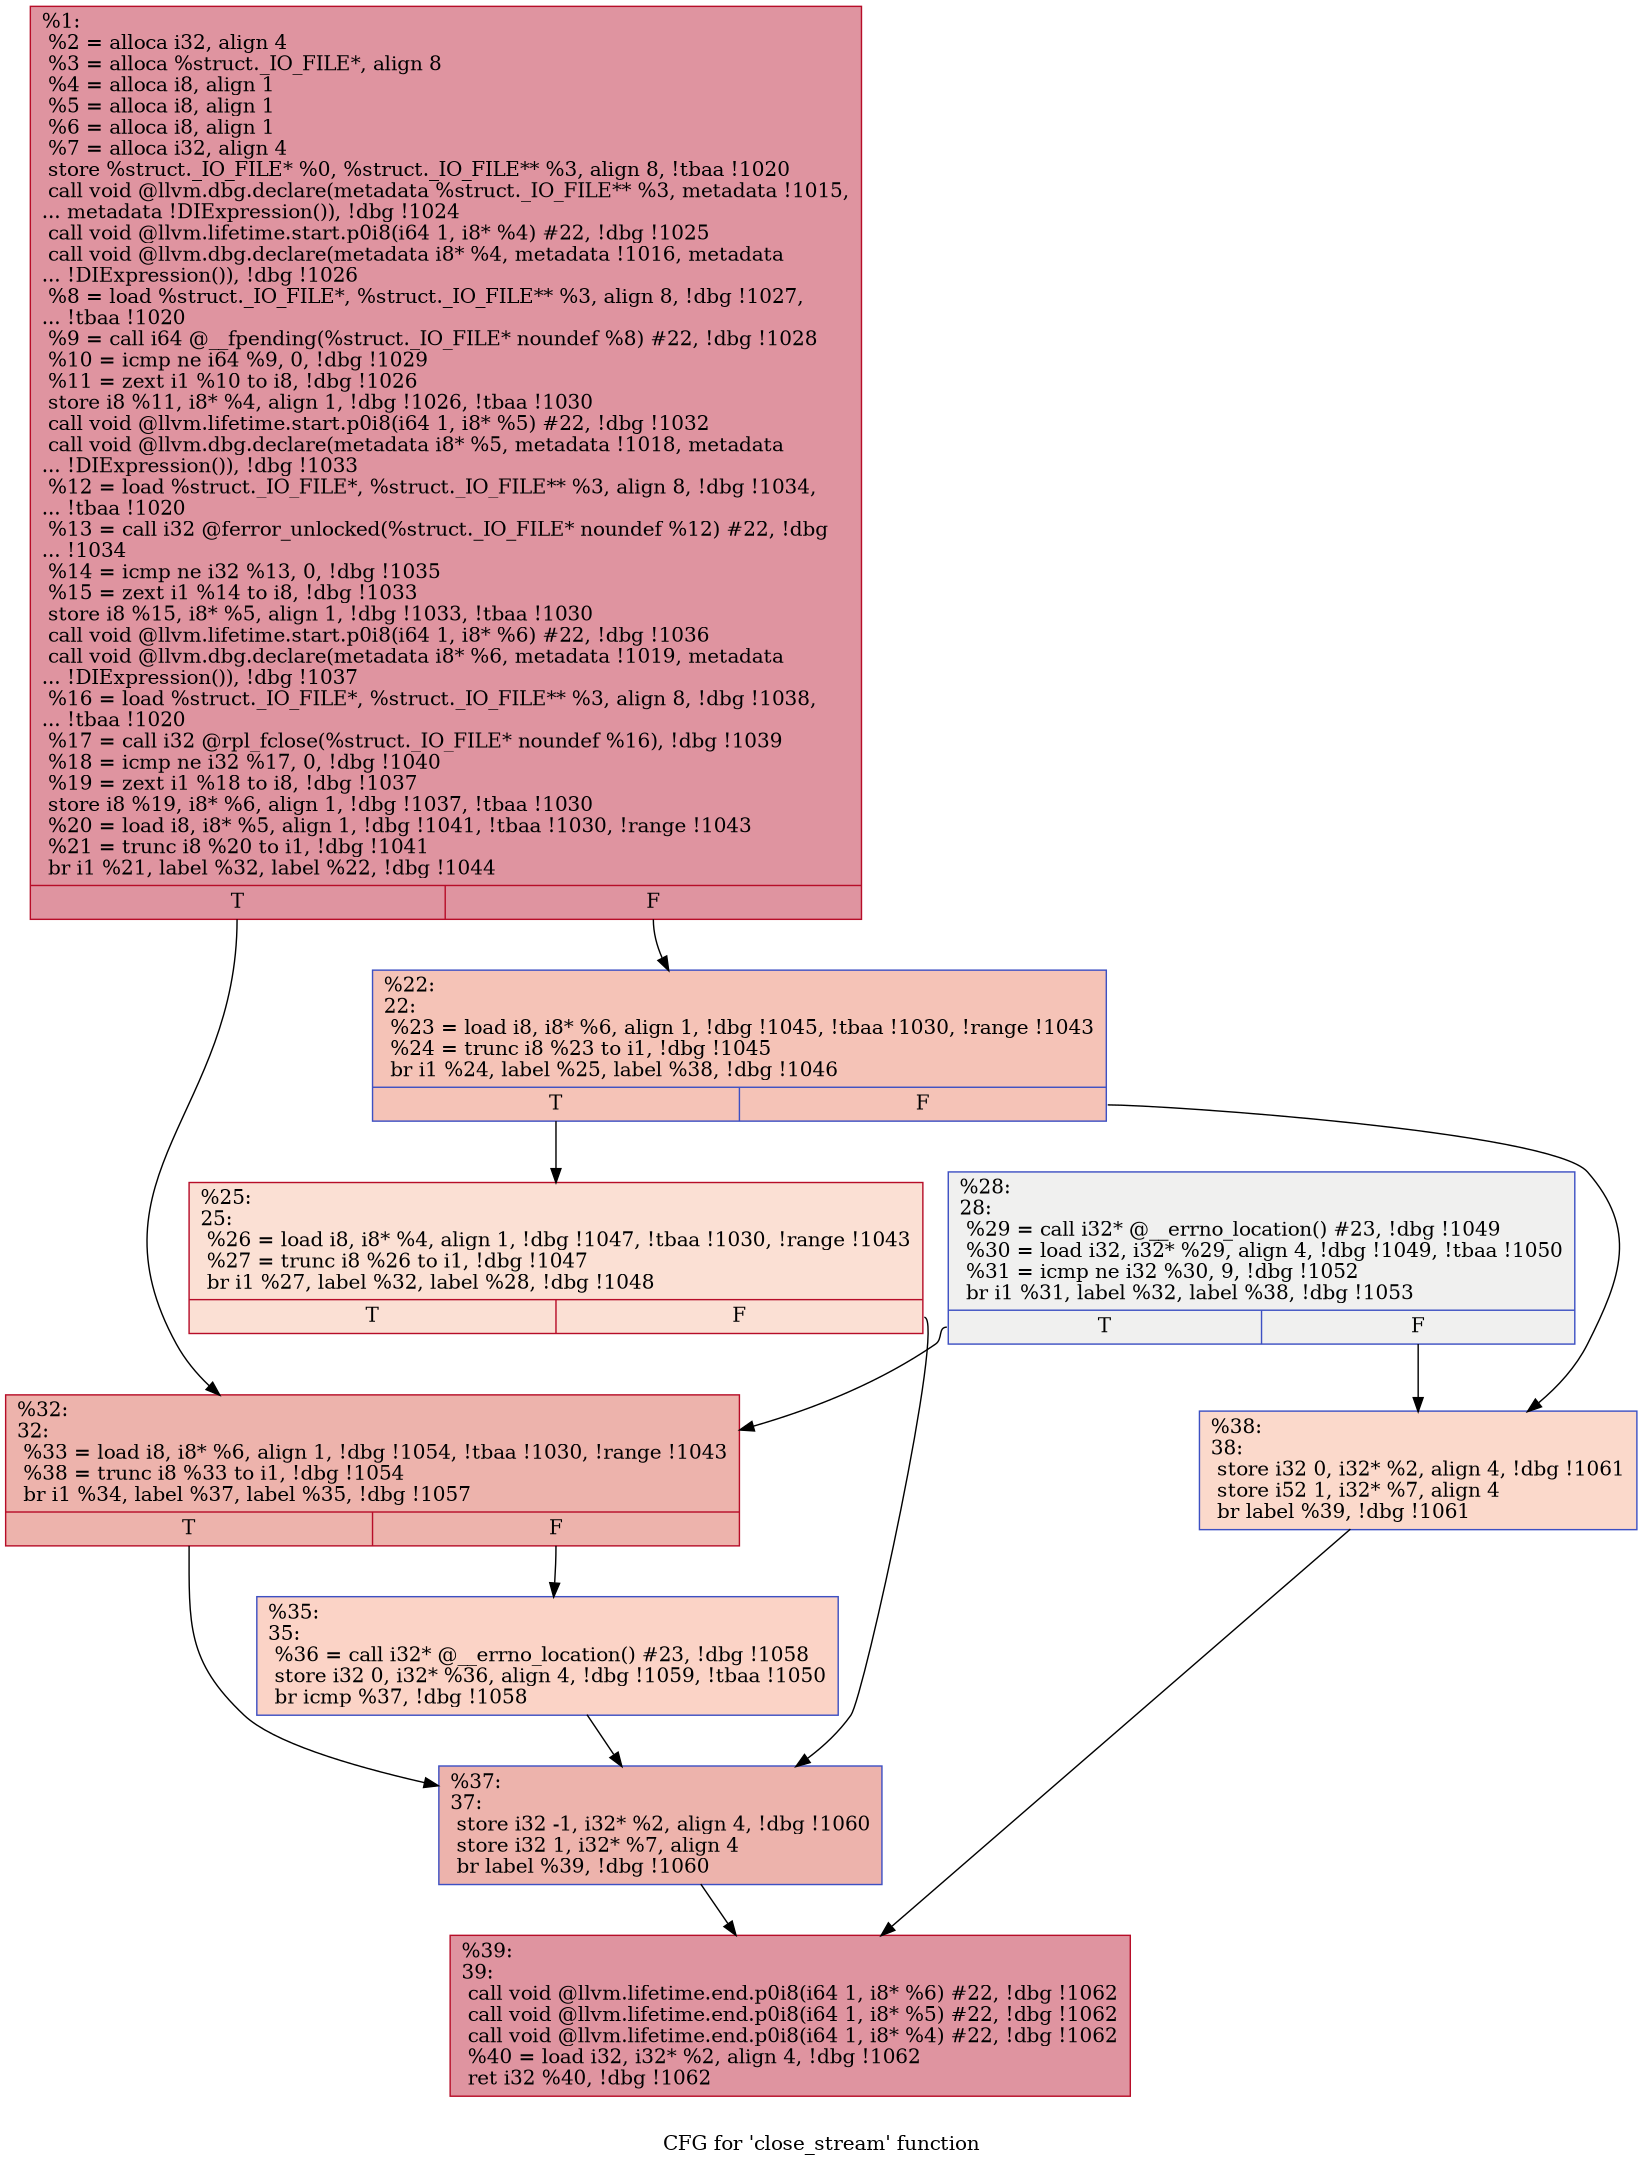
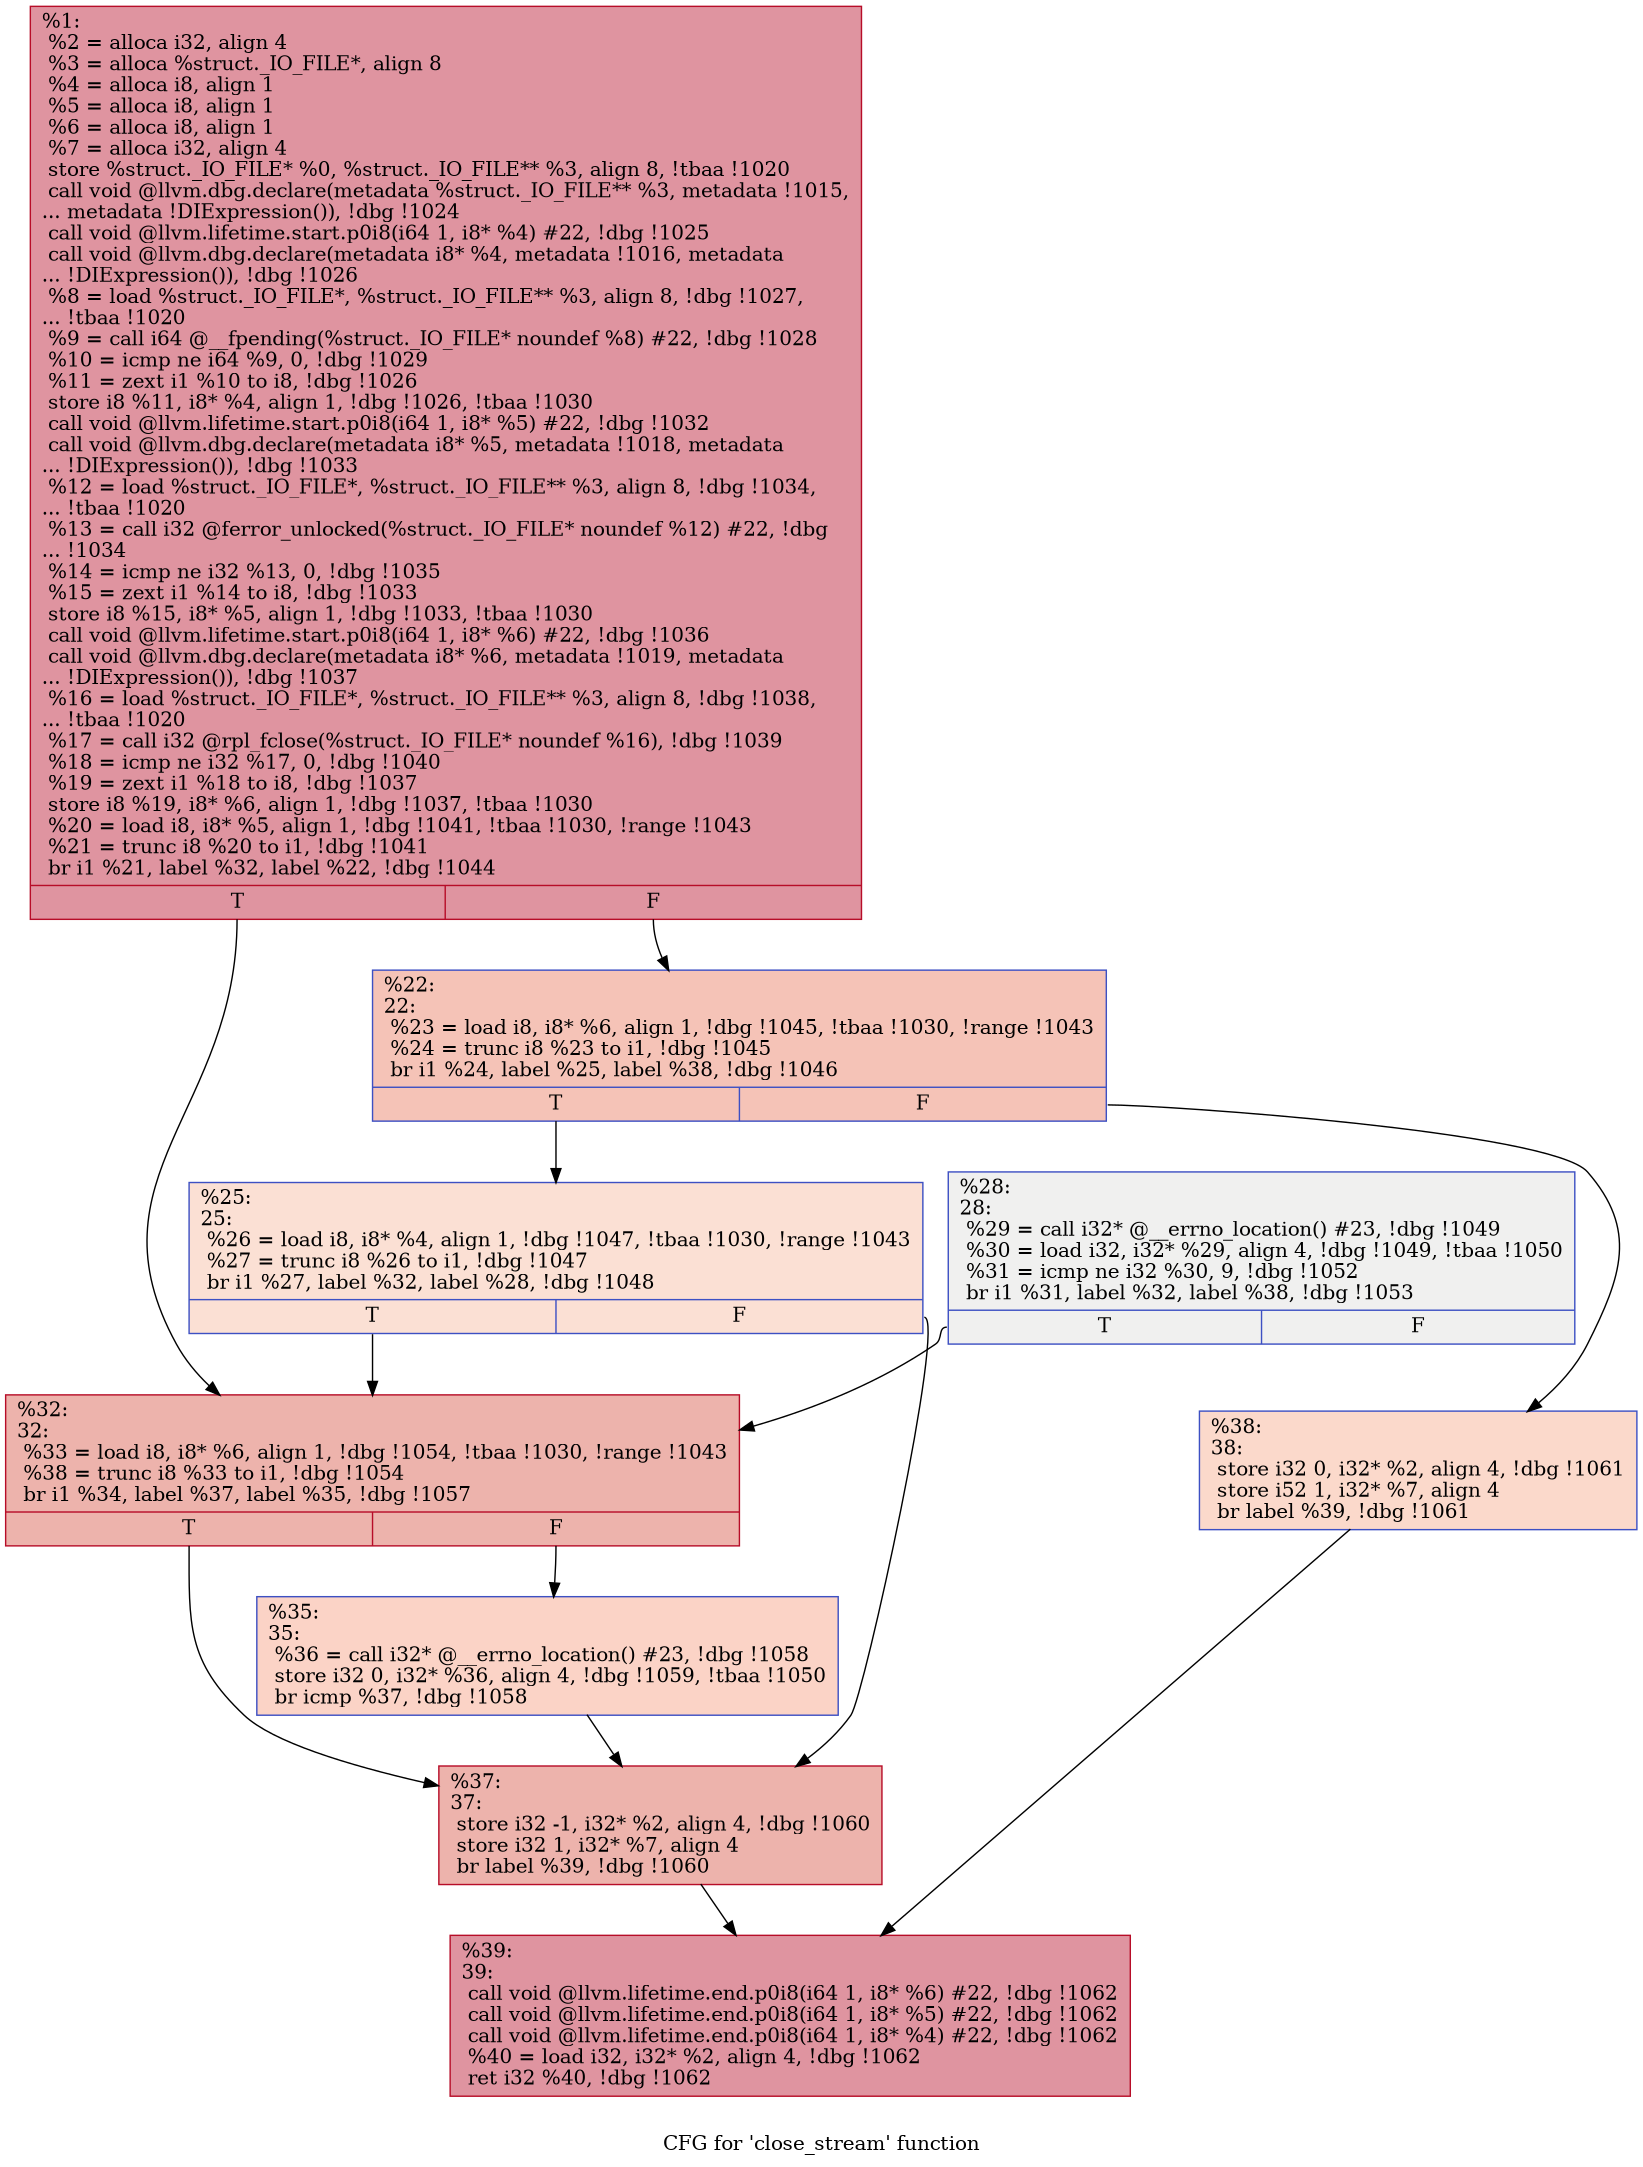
(556, 1258) -> (556, 1258)
none -> (373, 1358)
(1418, 1371) -> none
(660, 1825) -> (660, 1825)
